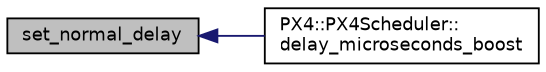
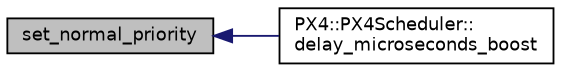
(103, 36) -> (110, 36)
